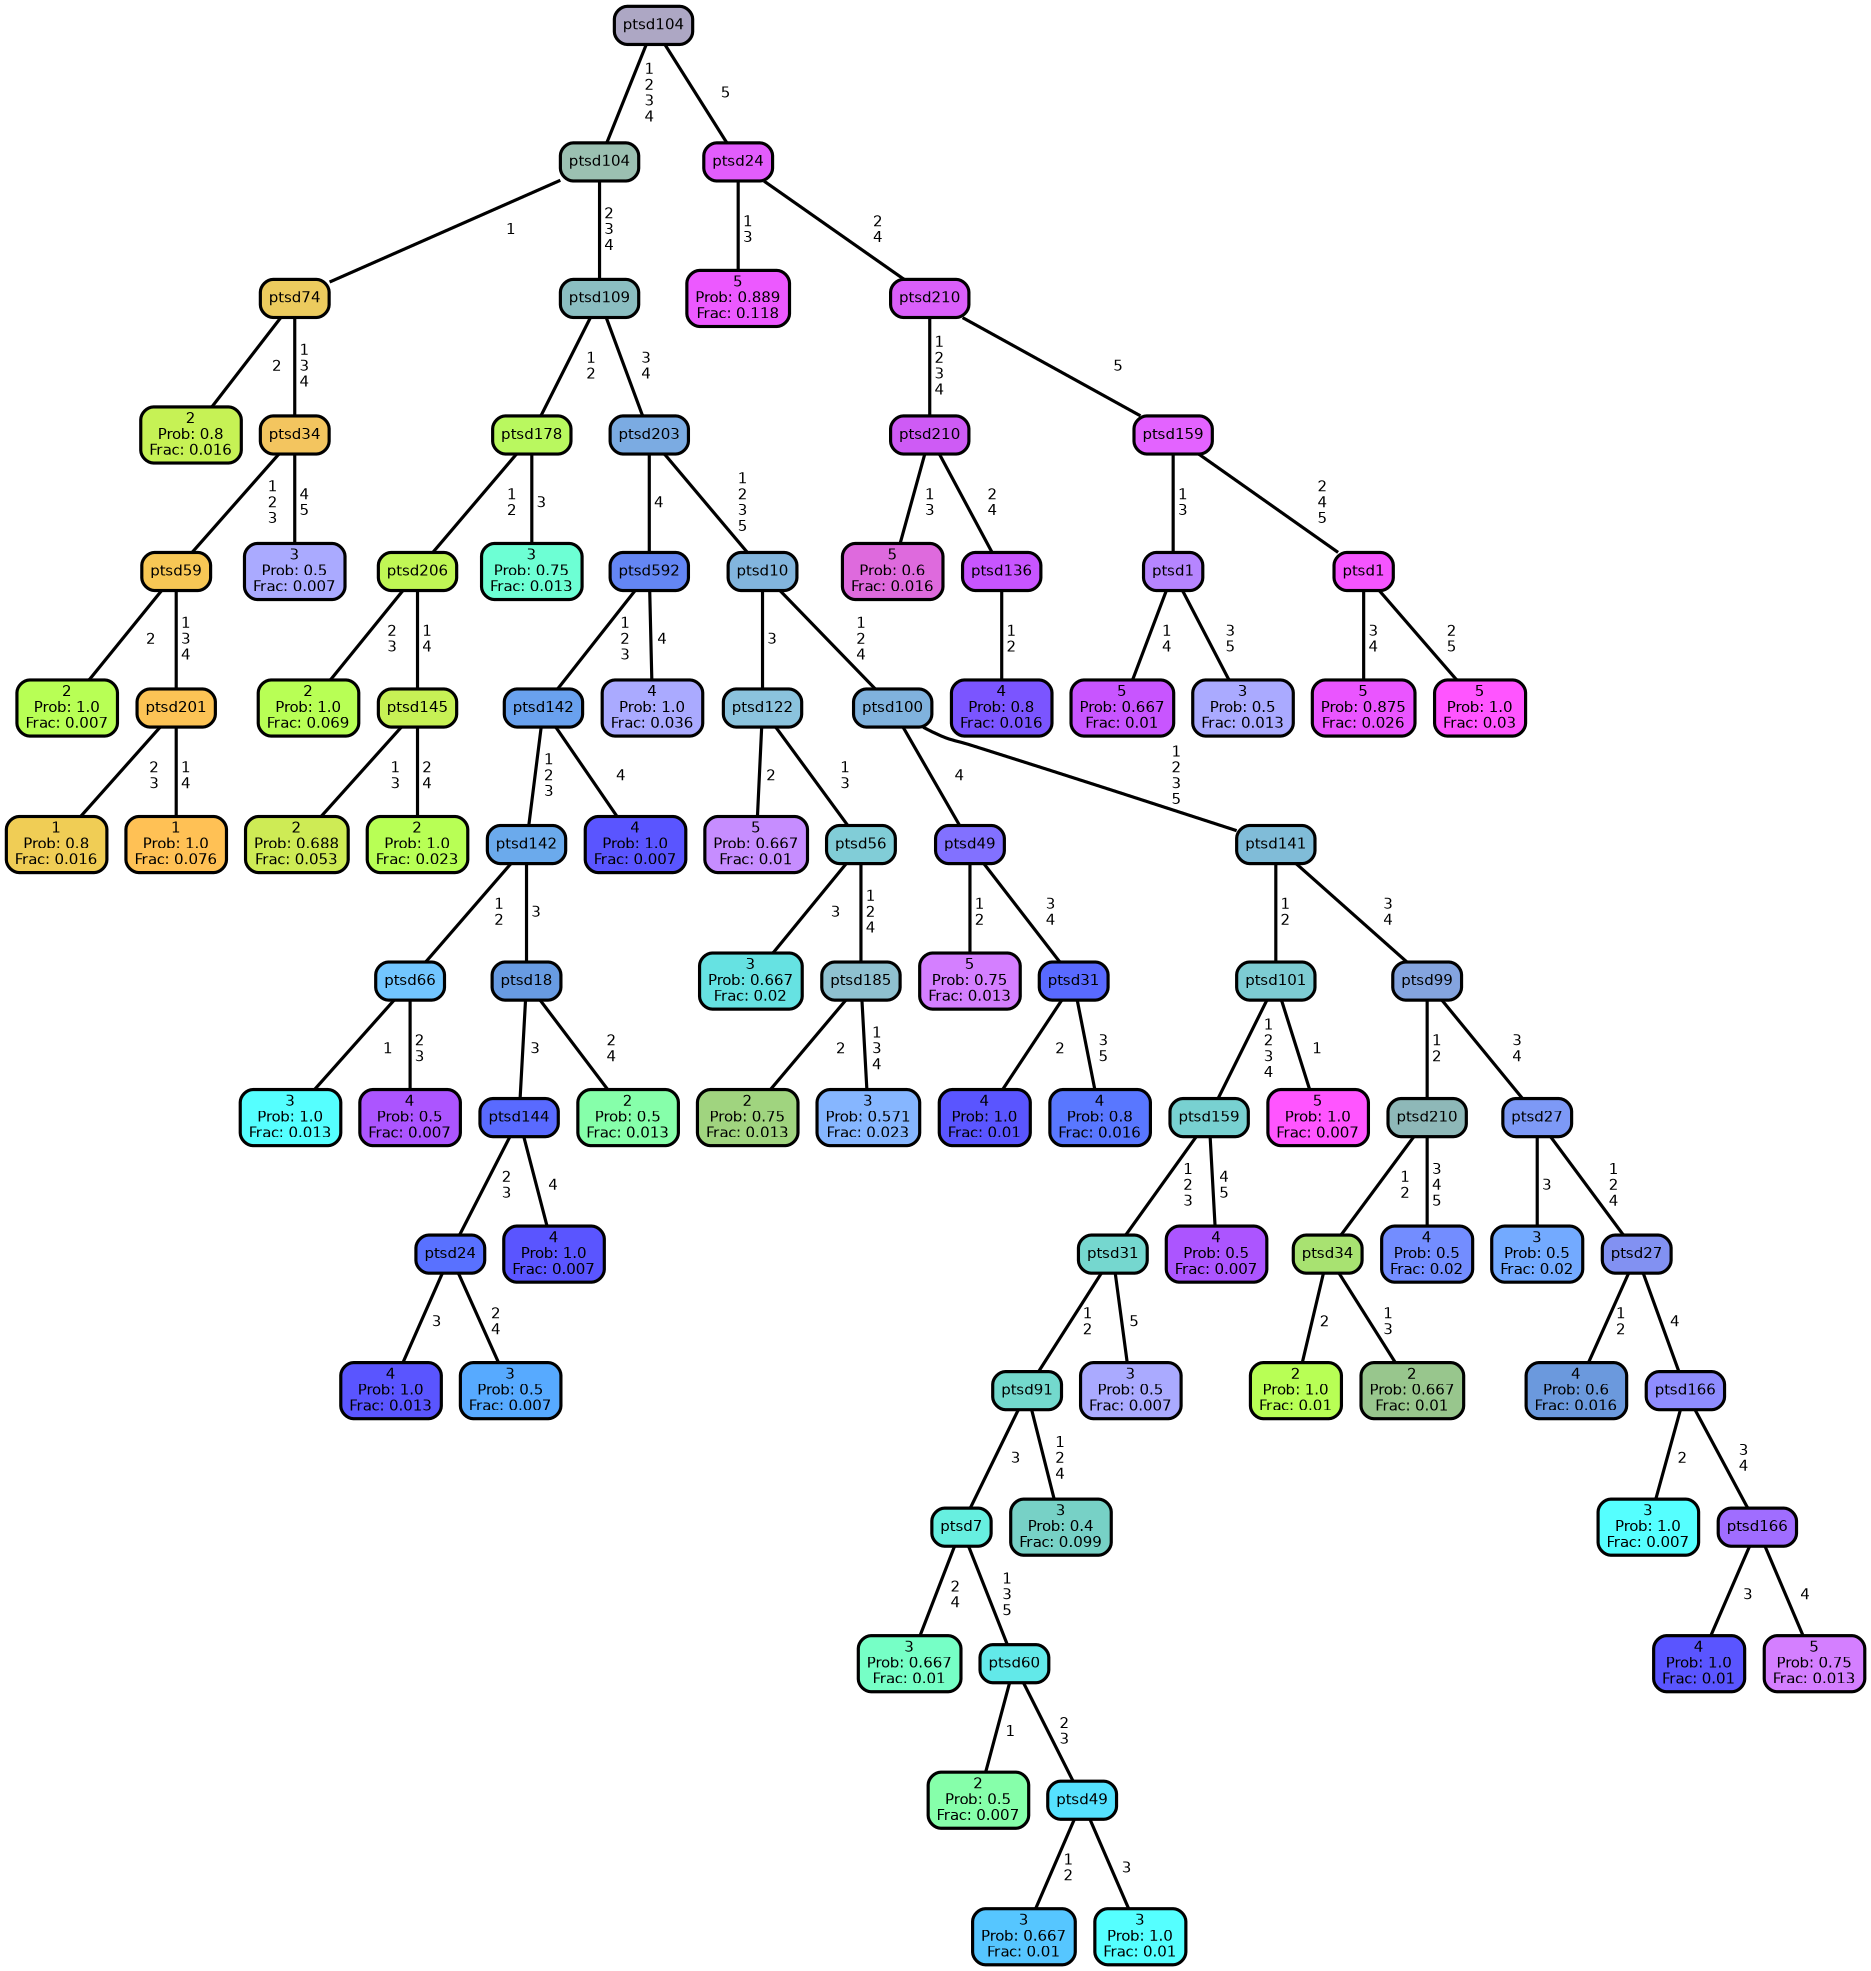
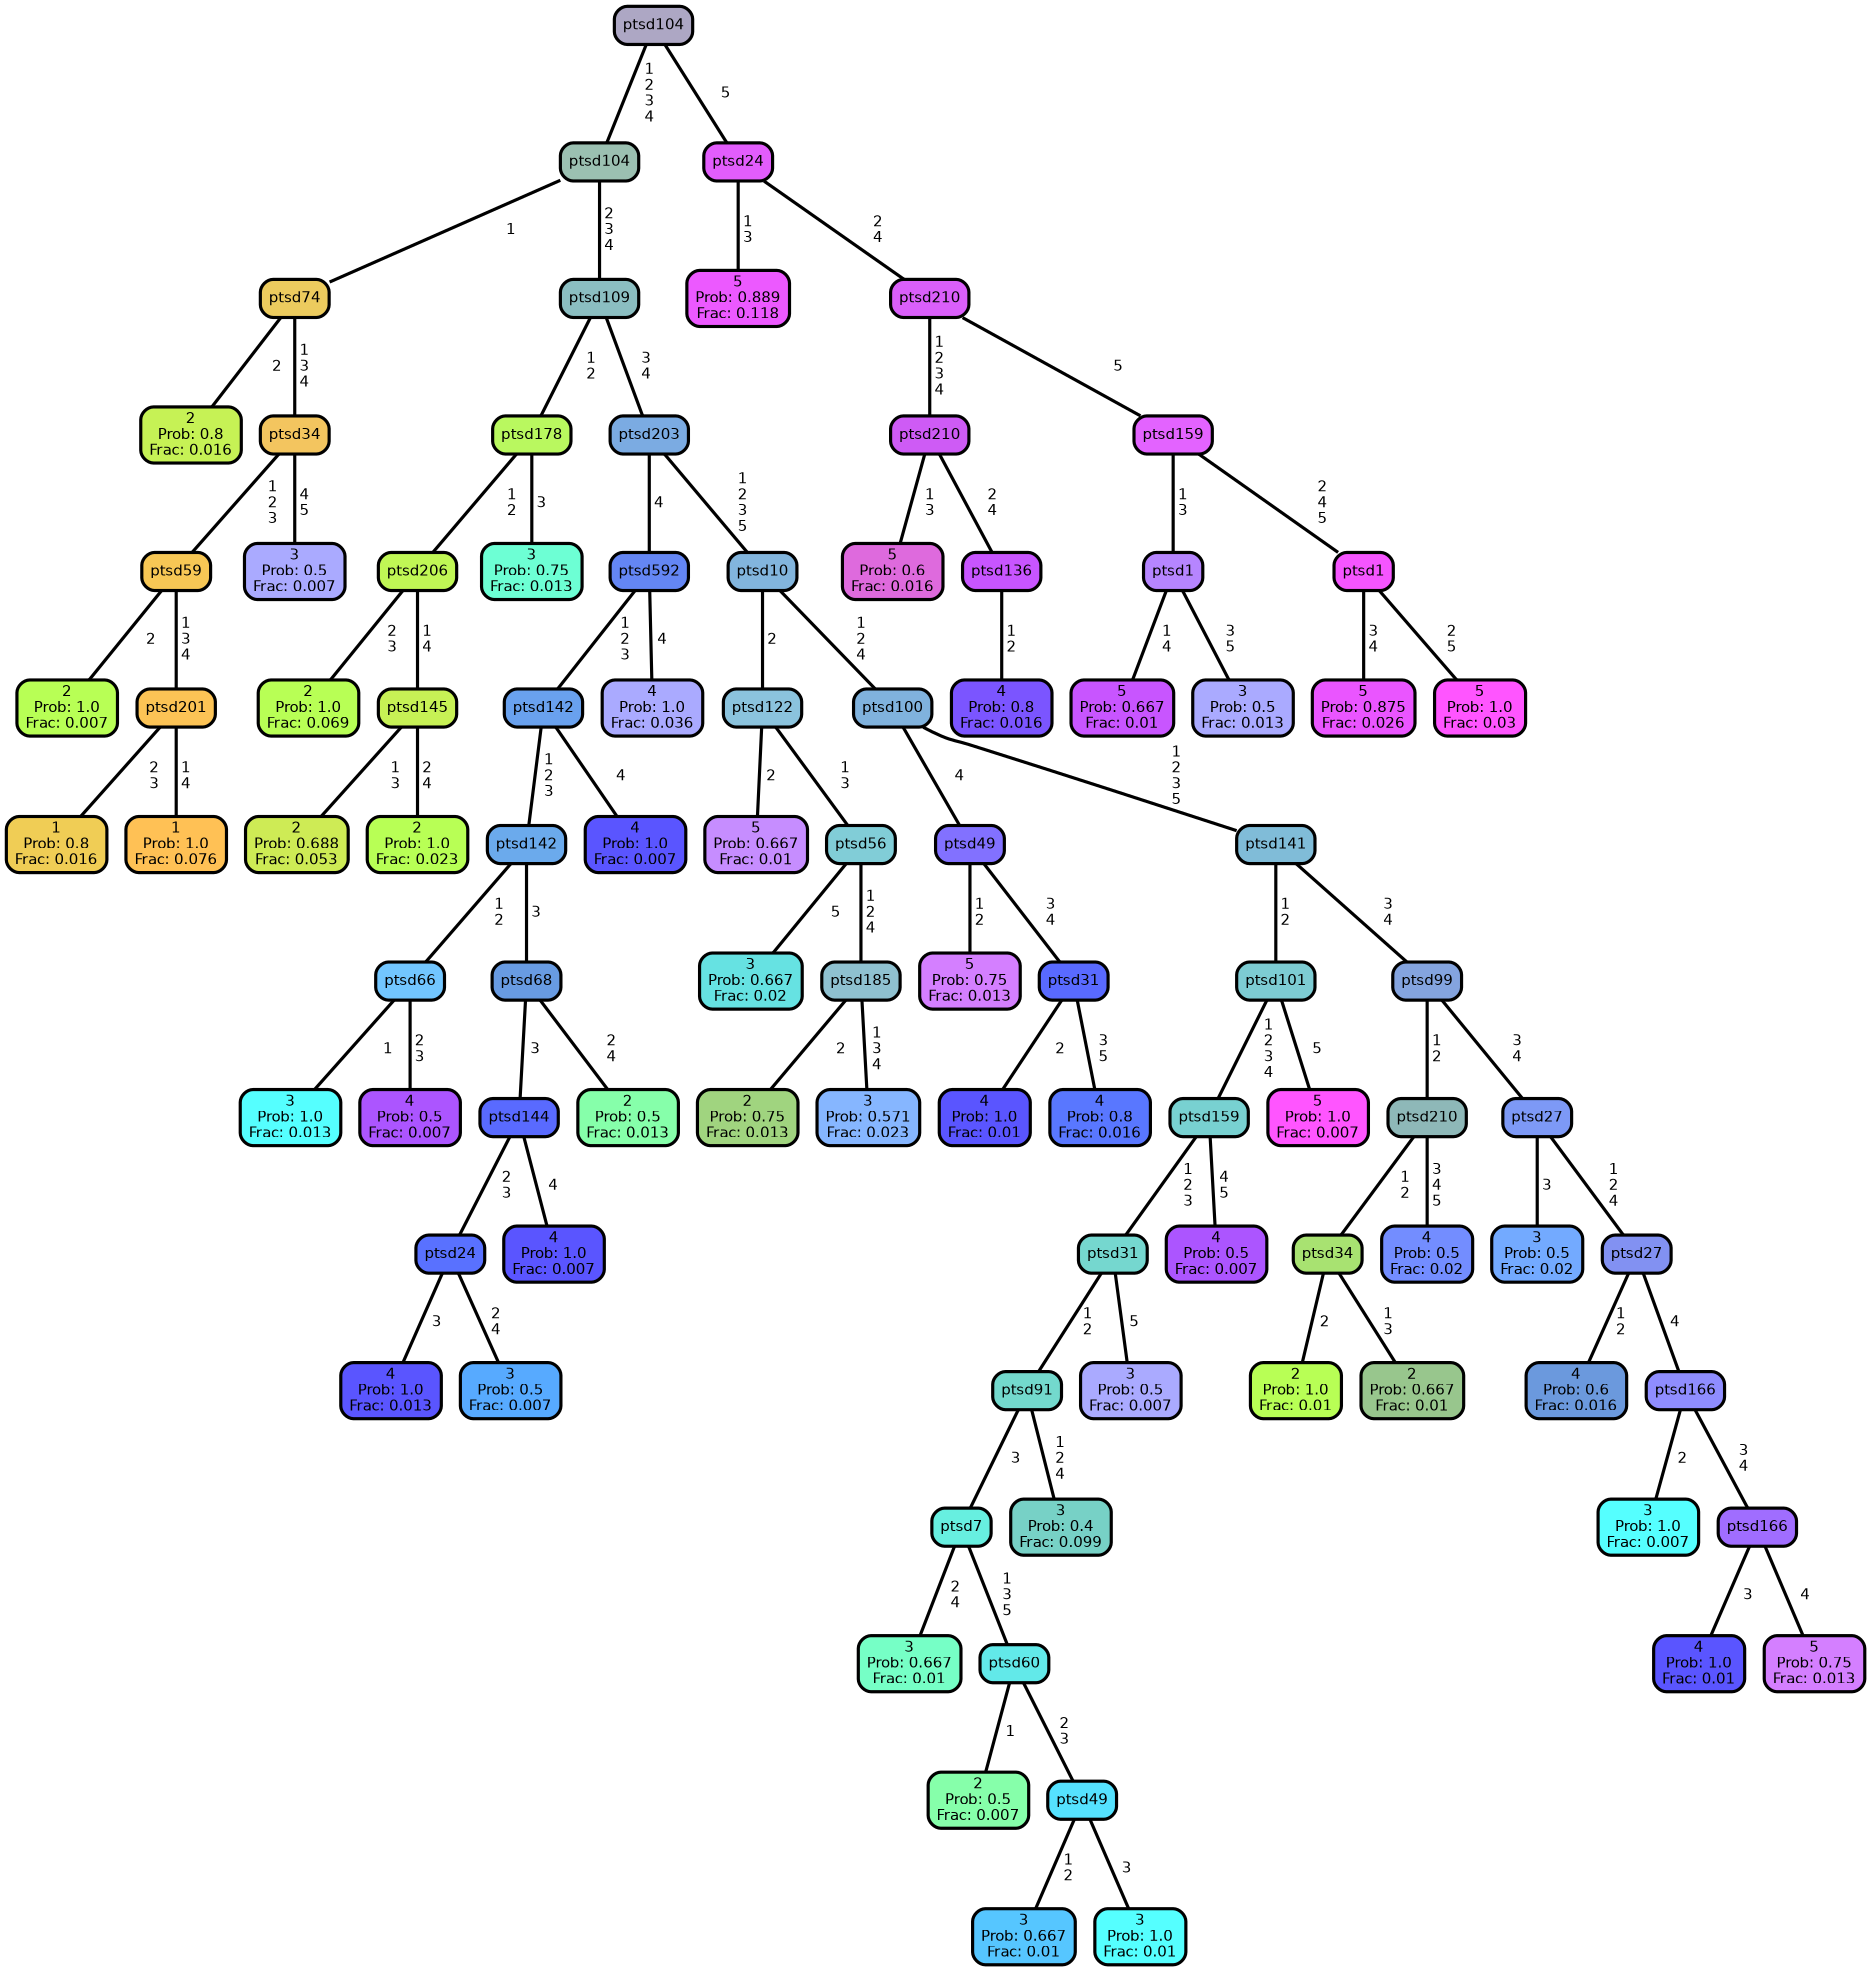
(770, 640) -> (770, 640)
(833, 913) -> (833, 913)
(527, 981) -> (527, 981)
(1315, 1049) -> (1315, 1049)
